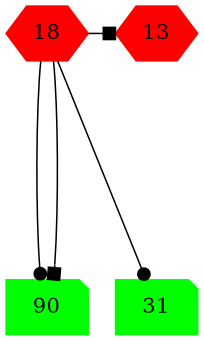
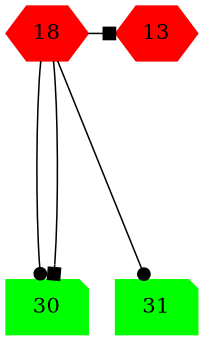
(47, 307) -> (47, 307)
